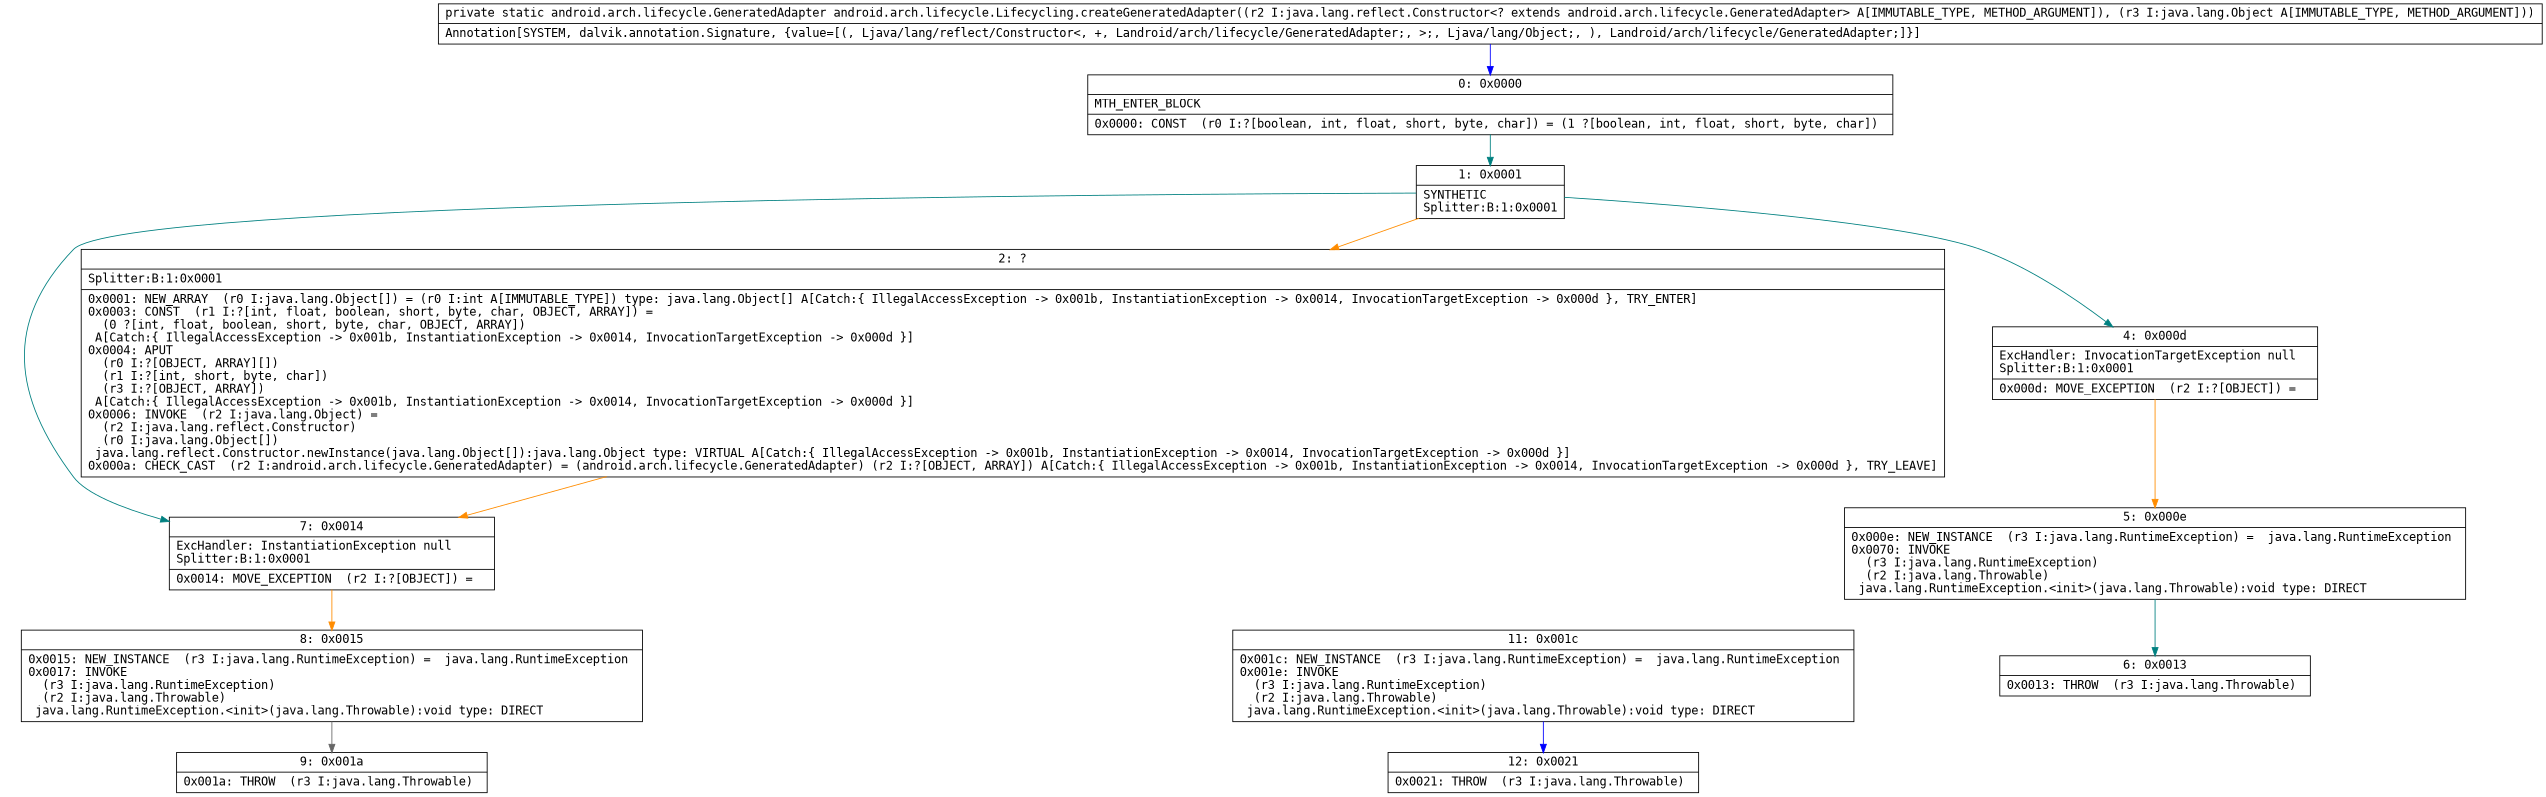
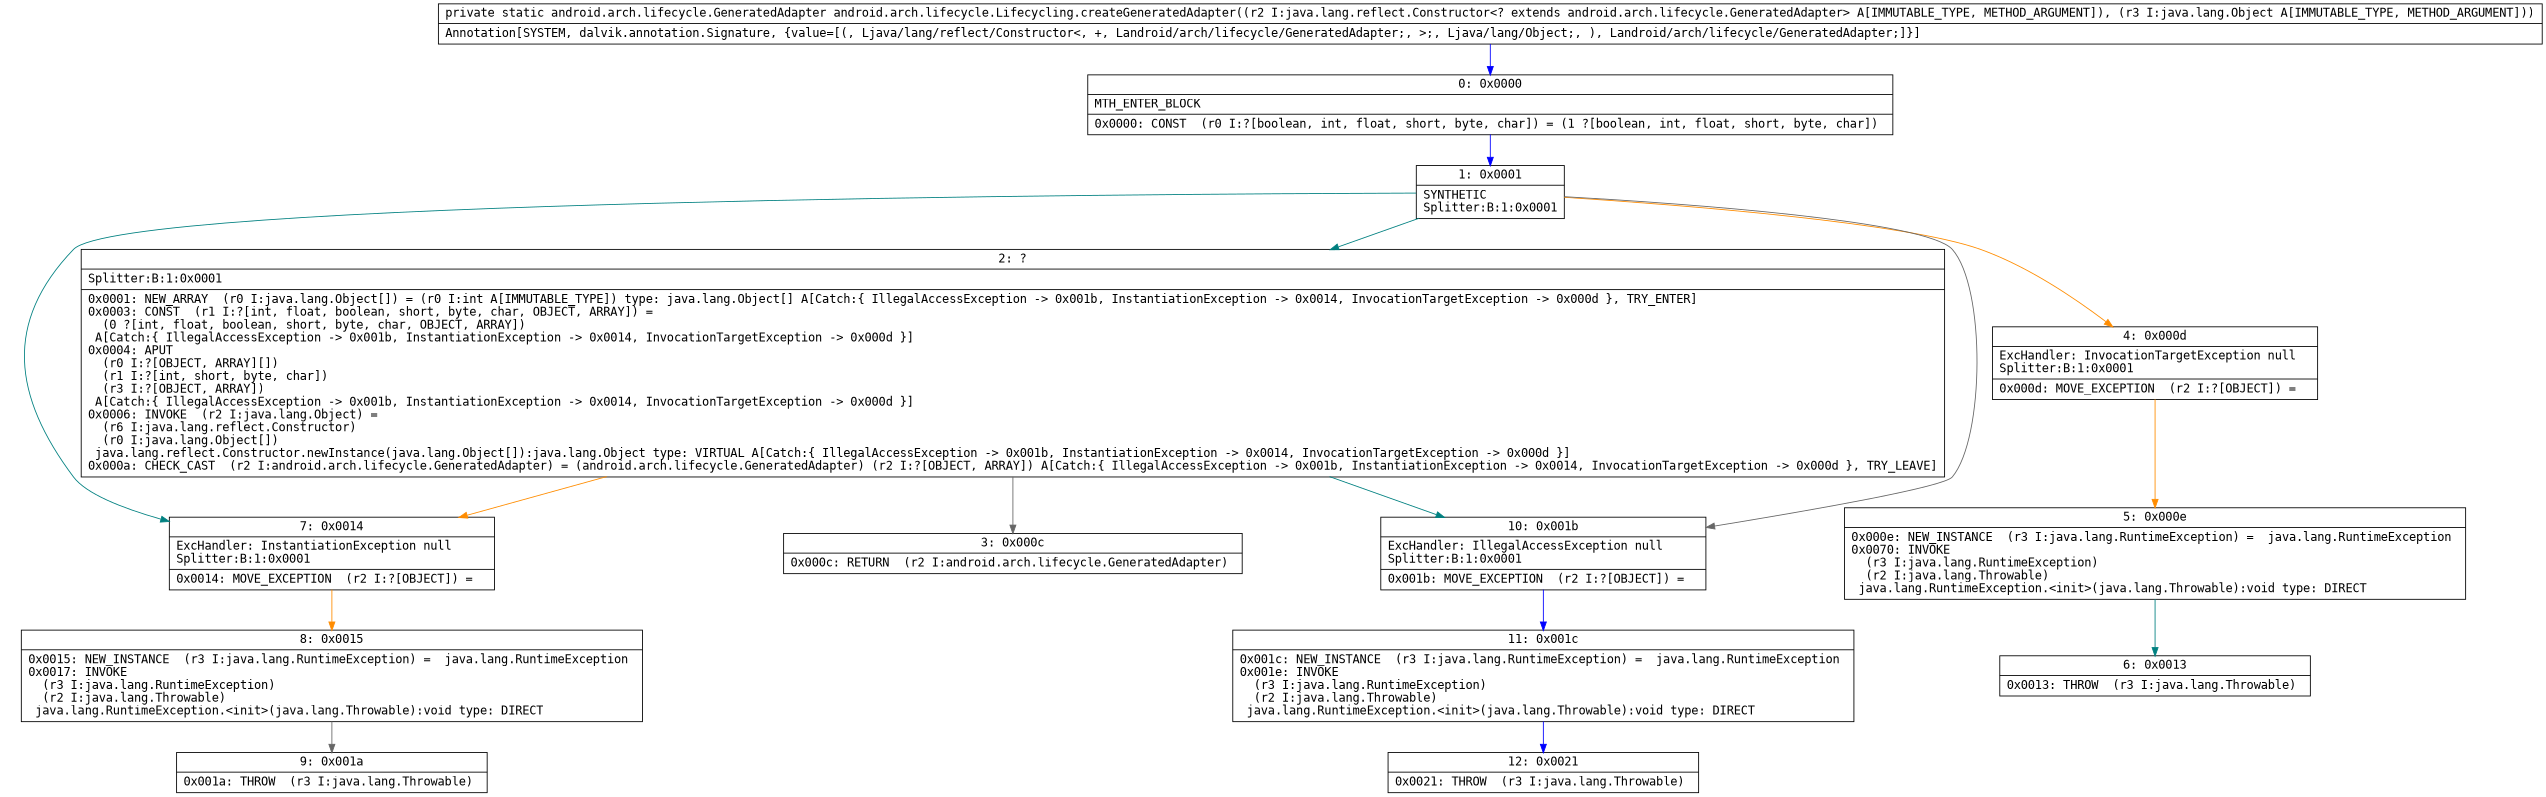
(1490, 146) -> (1490, 146)
(1846, 223) -> (1957, 243)
(1379, 232) -> (1379, 232)
(222, 428) -> (222, 428)
none -> (1013, 554)
none -> (1543, 554)
